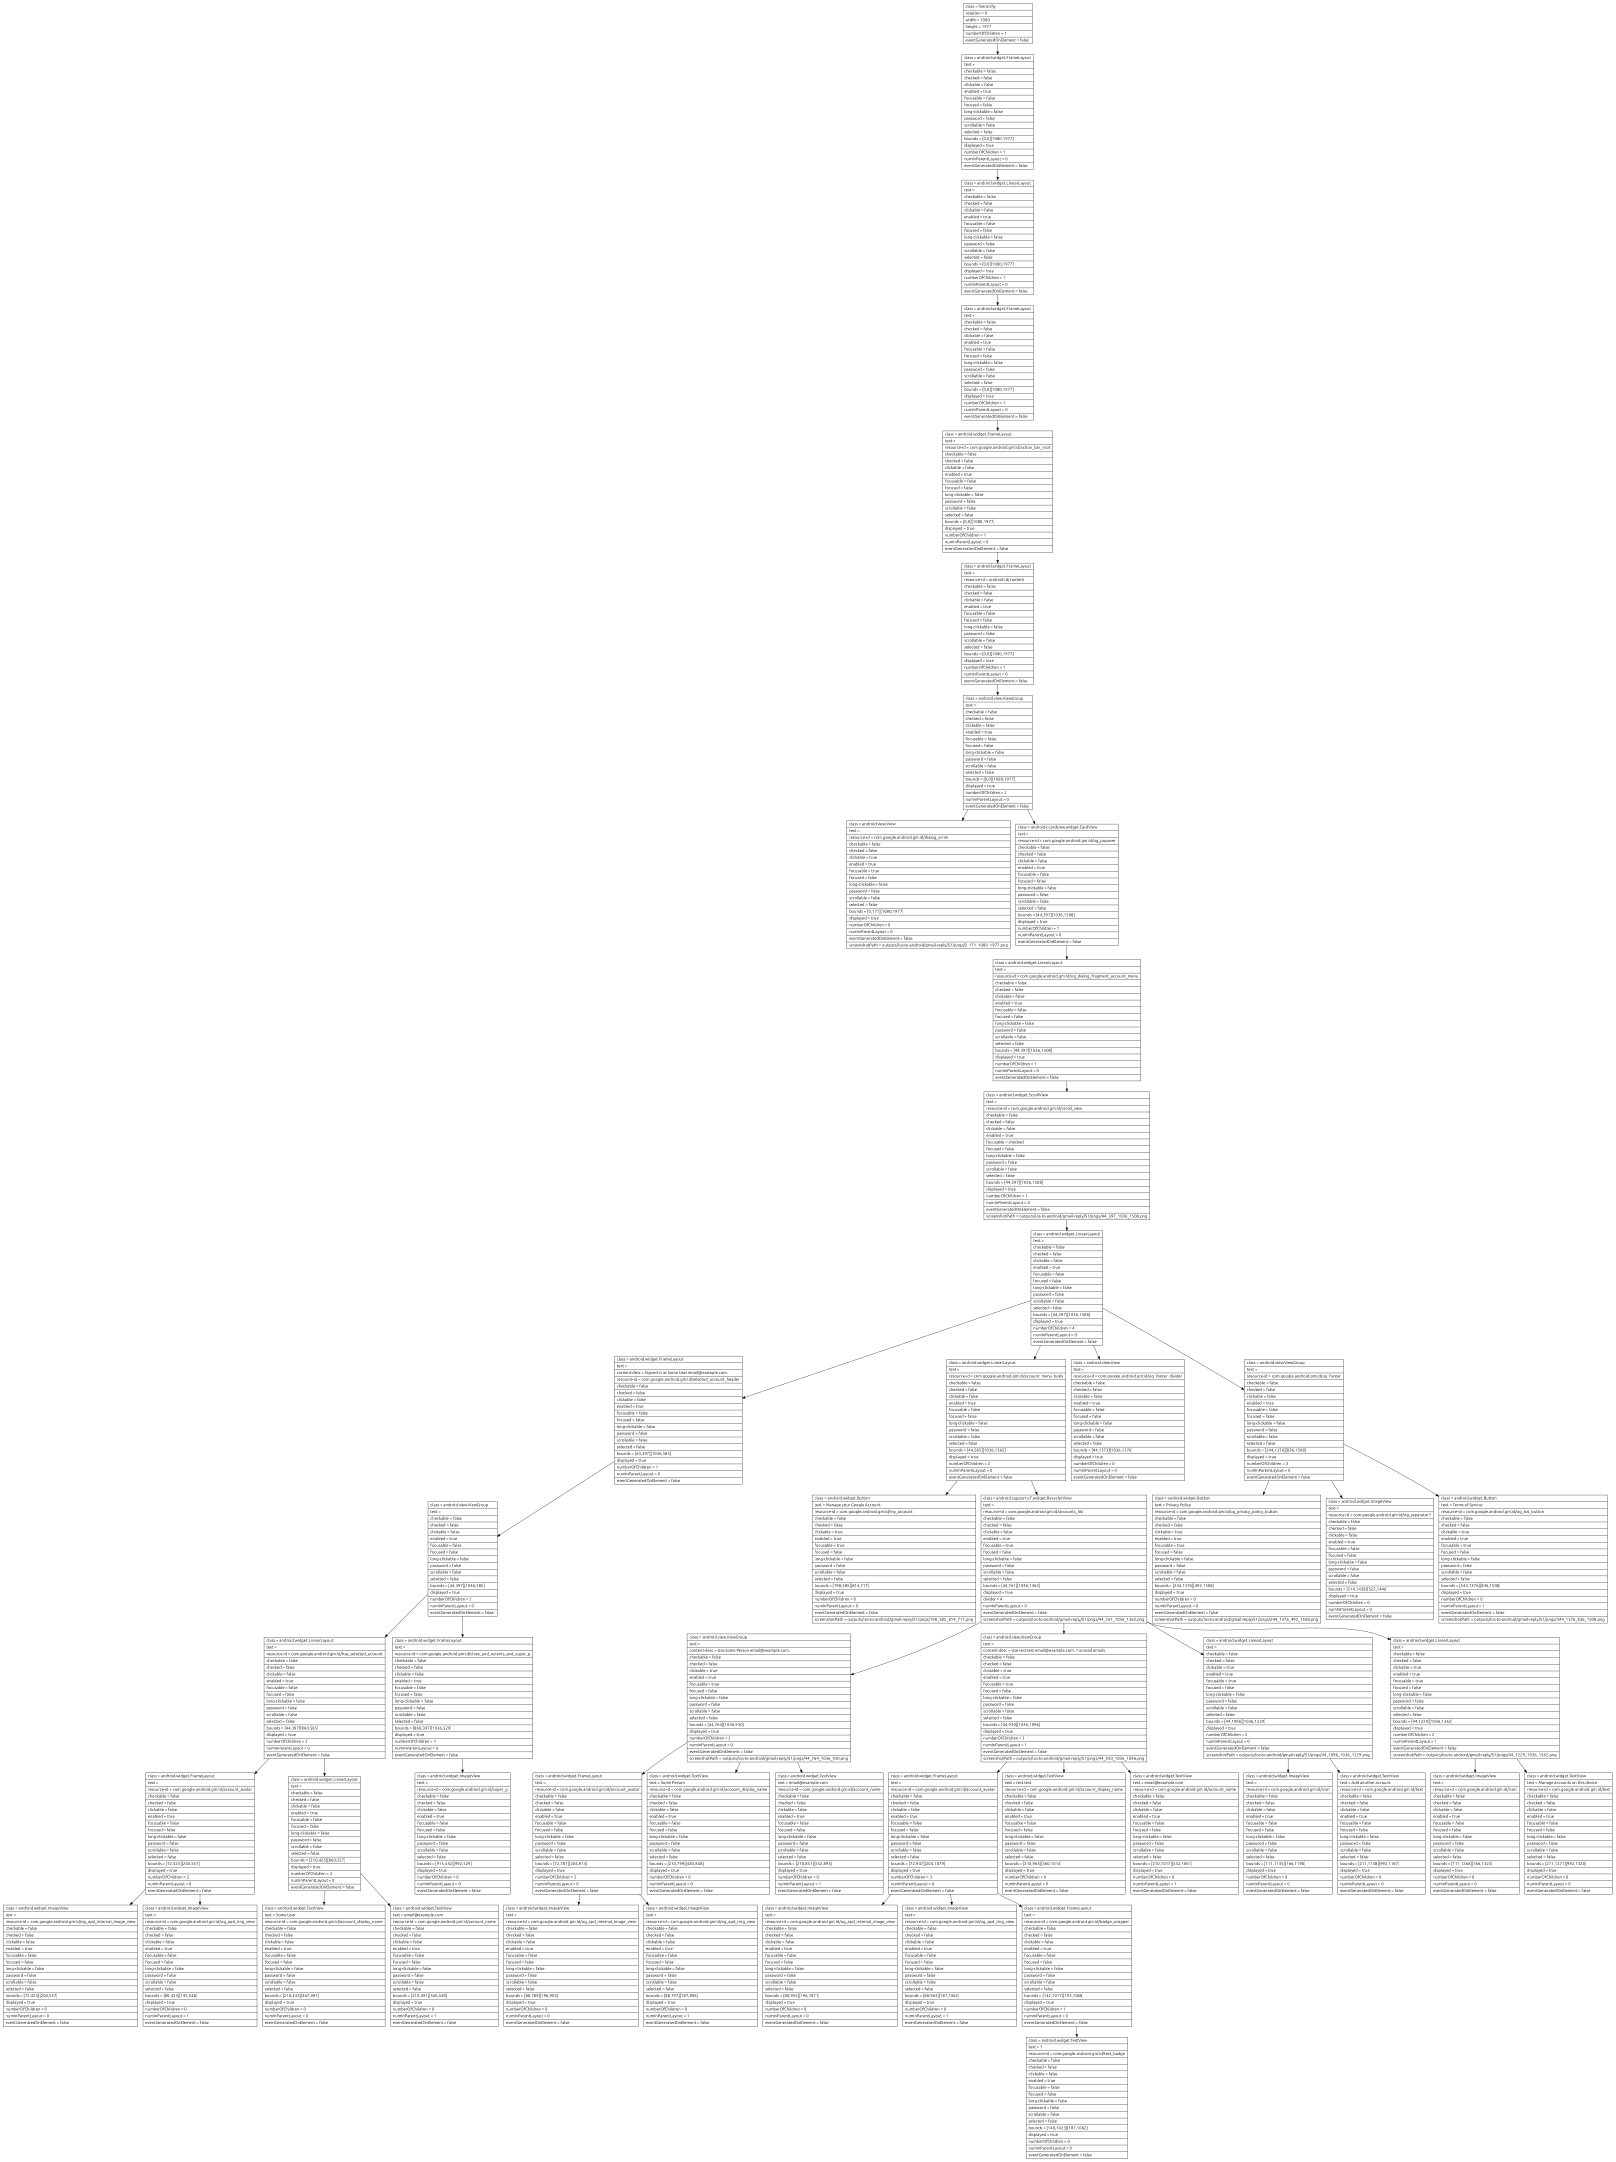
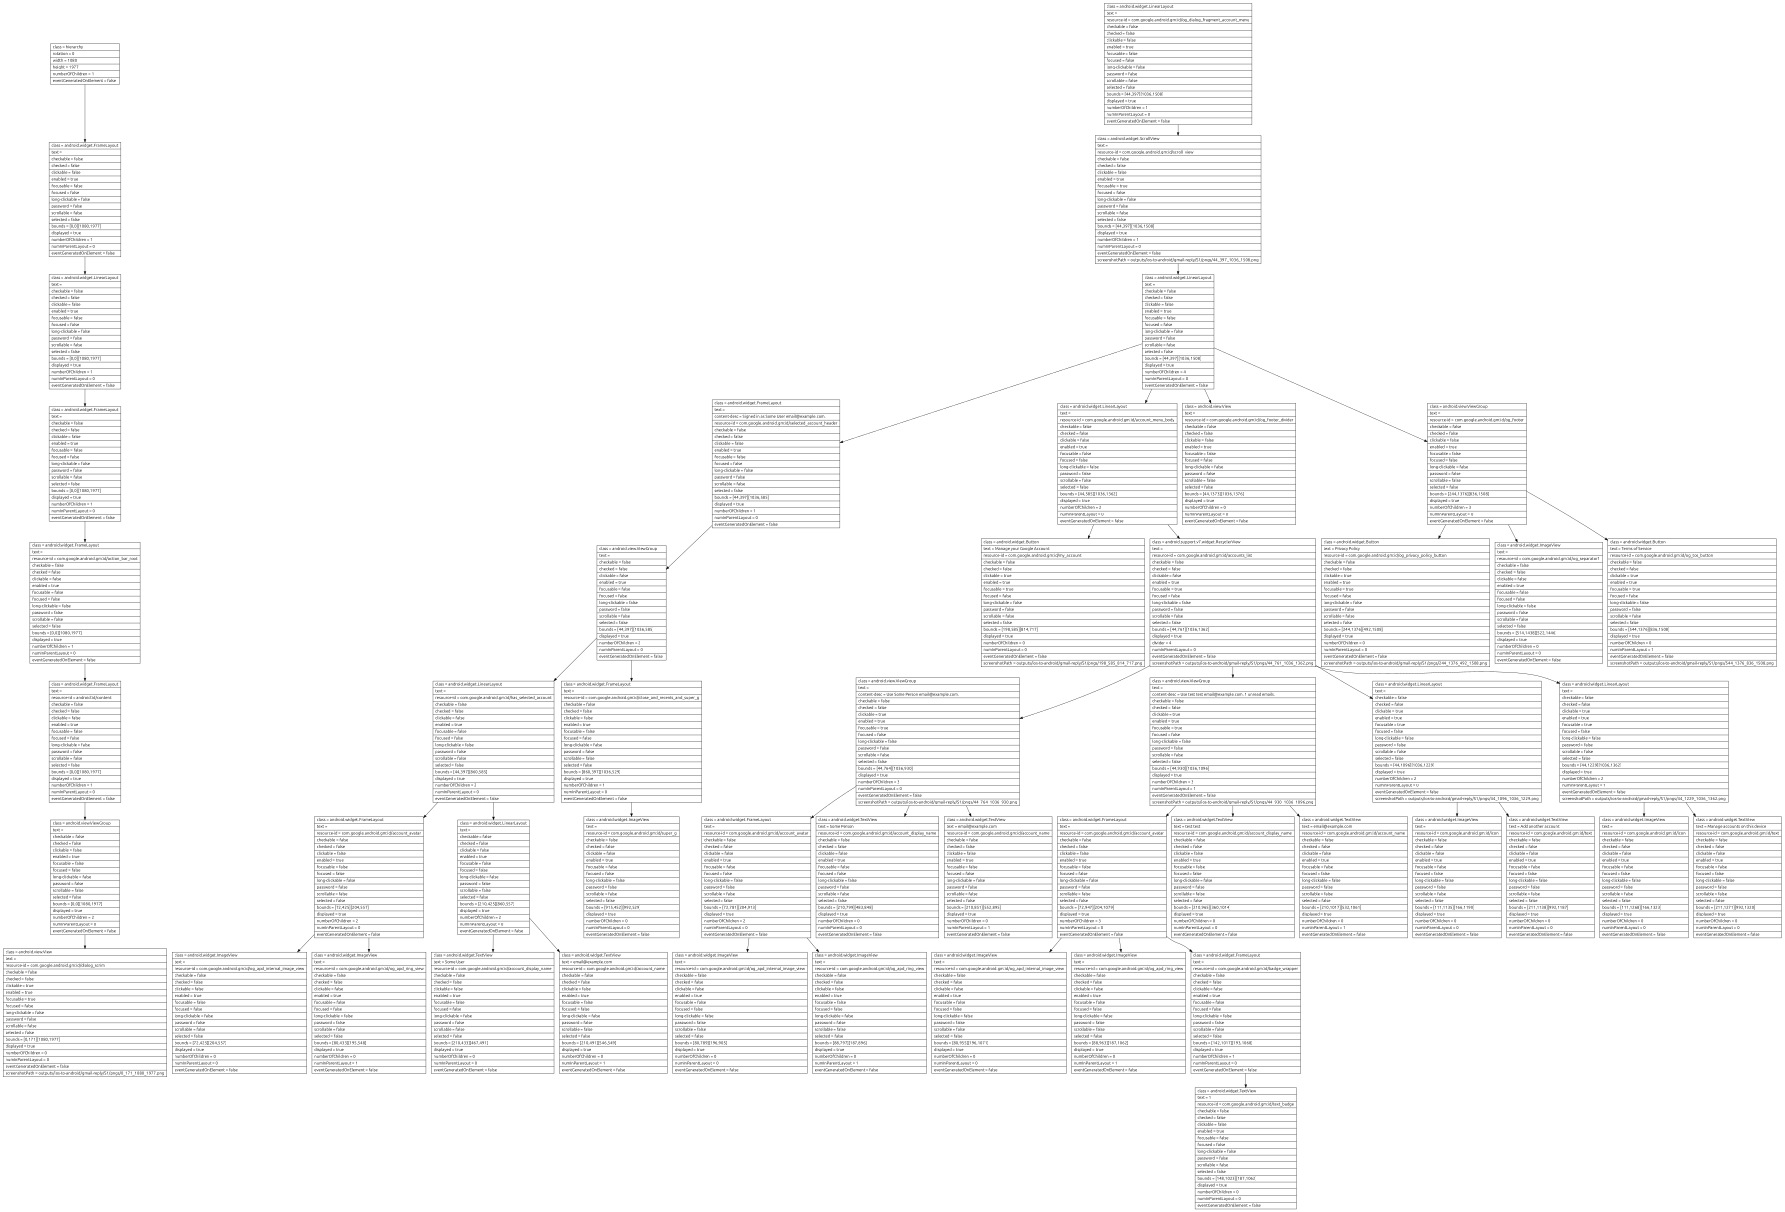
(1067, 885) -> none
(1005, 1142) -> (1113, 186)
